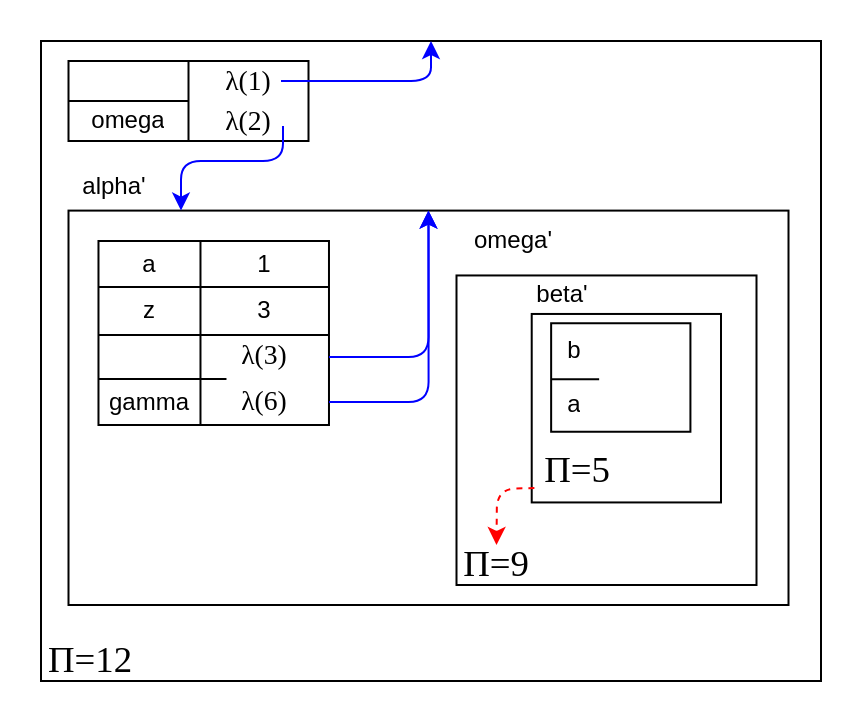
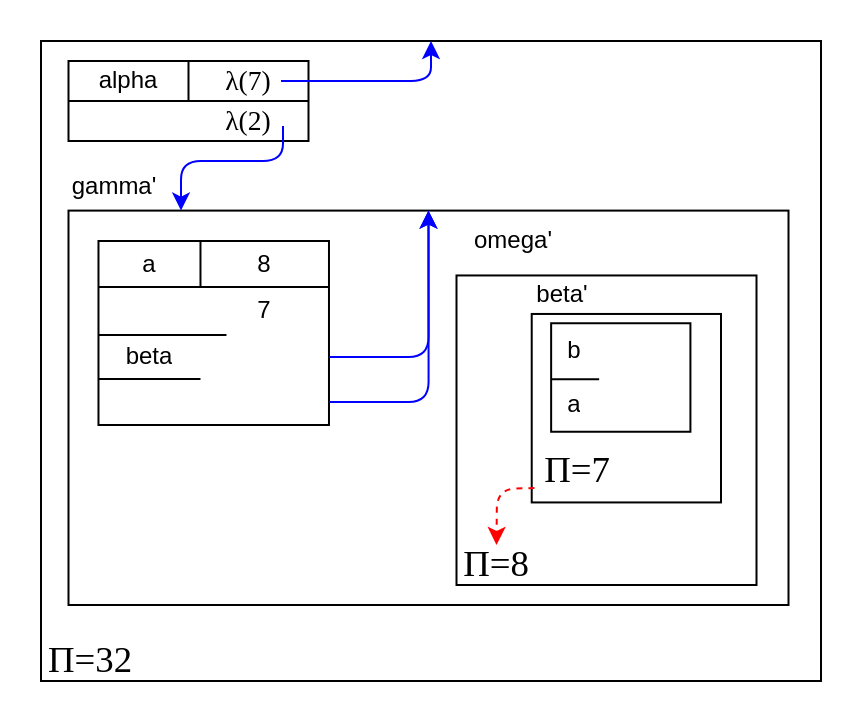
none -> (129, 81)
(249, 81) -> (249, 81)
(129, 121) -> none
(115, 187) -> (115, 187)
(265, 265) -> (265, 265)
(149, 311) -> none
(265, 311) -> (265, 311)
none -> (149, 357)
(264, 357) -> none
(149, 402) -> none
(264, 402) -> none
(578, 471) -> (578, 471)
(497, 565) -> (497, 565)
(91, 661) -> (91, 661)
